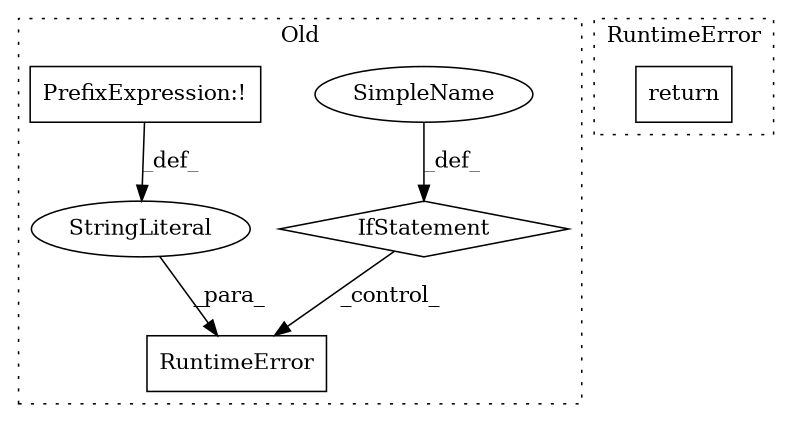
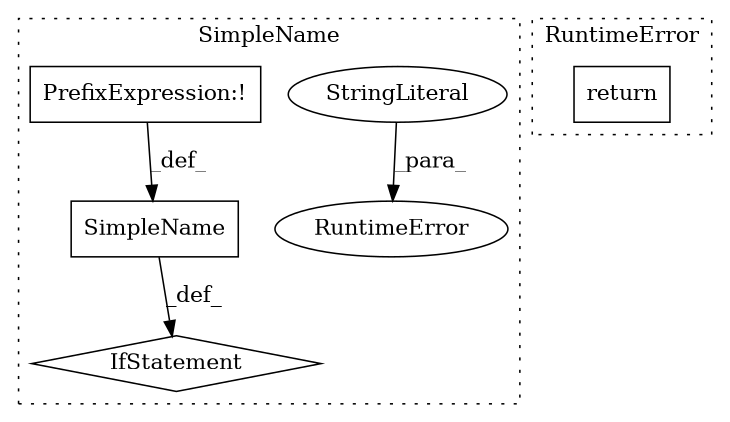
(300, 36) -> (269, 36)
(424, 94) -> (155, 229)
(143, 154) -> (150, 154)
(341, 289) -> none
(237, 364) -> (391, 229)
